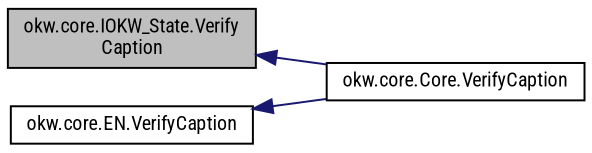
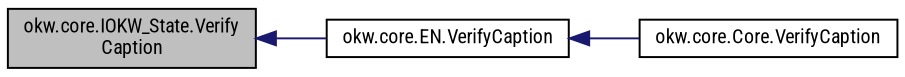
(301, 61) -> (301, 38)
